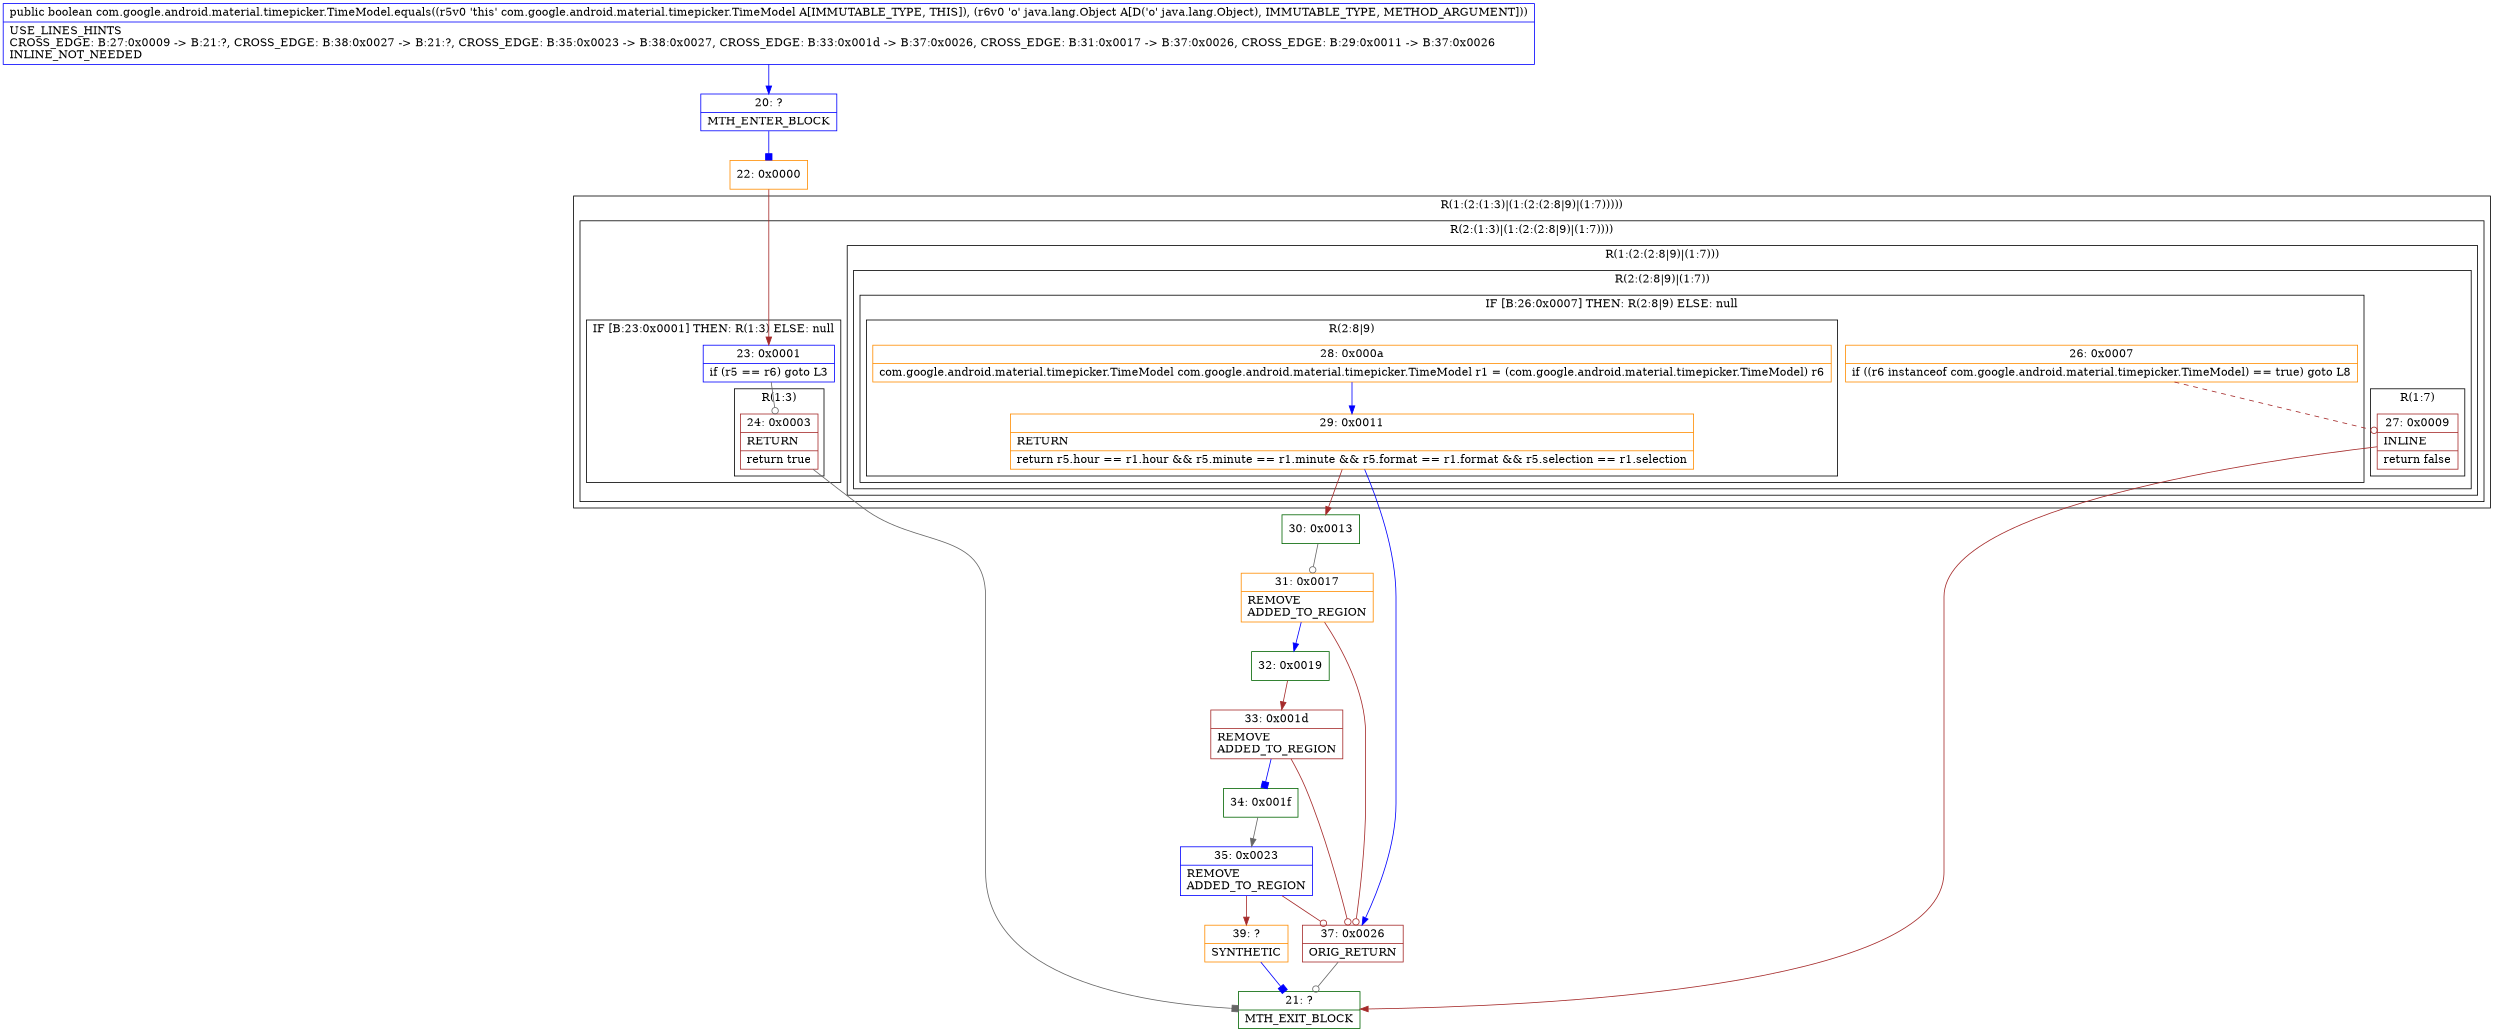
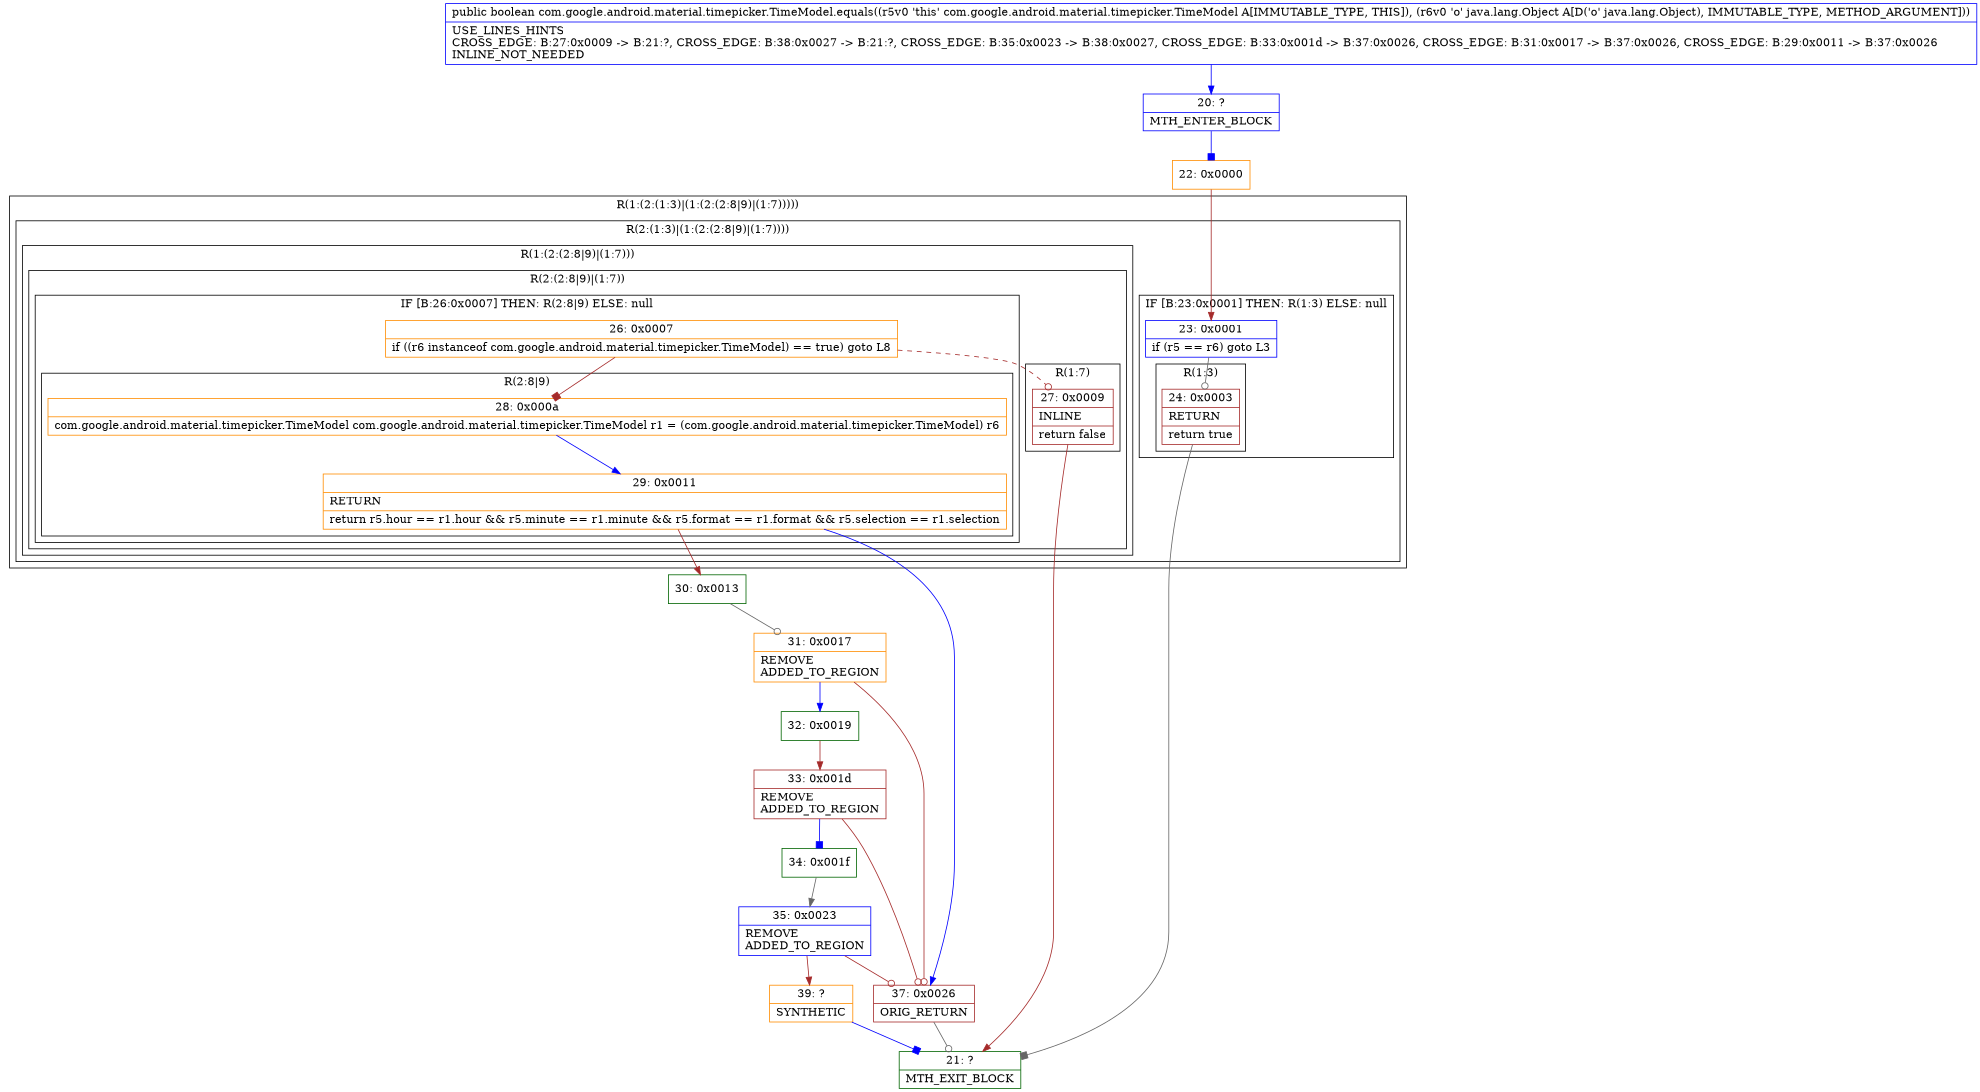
none -> (584, 378)
